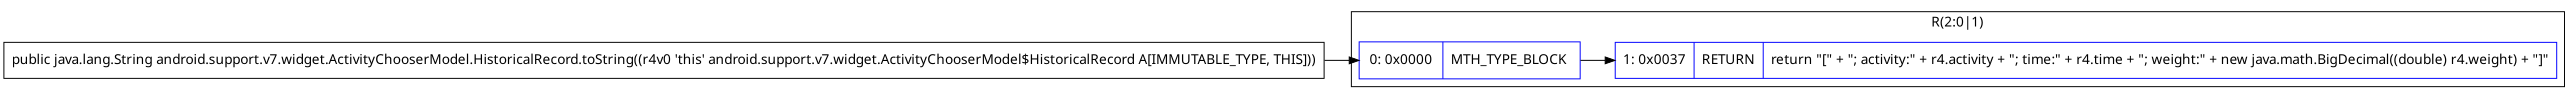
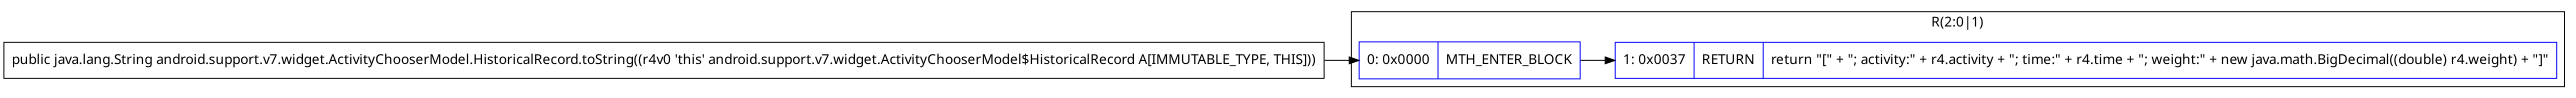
(1509, 60) -> (1509, 60)
